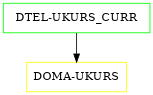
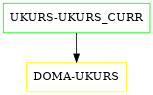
(77, 18) -> (77, 18)
